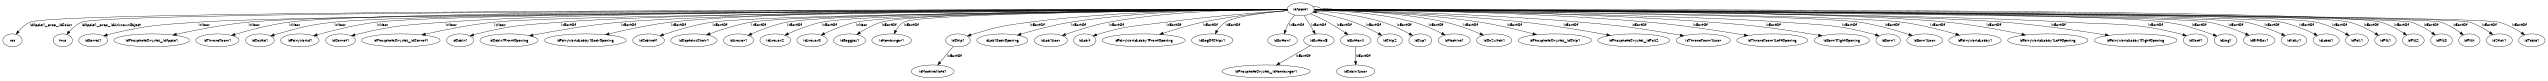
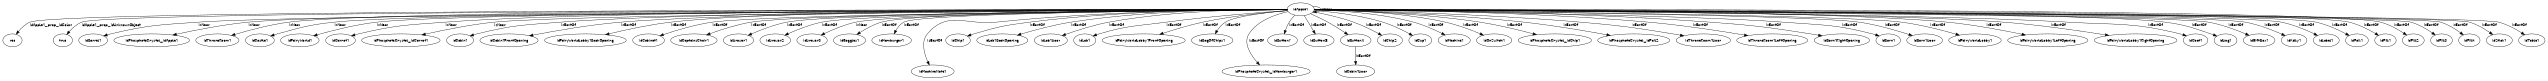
(1085, 40) -> (1085, 40)
(947, 54) -> (1051, 17)
(1295, 54) -> (1254, 28)
